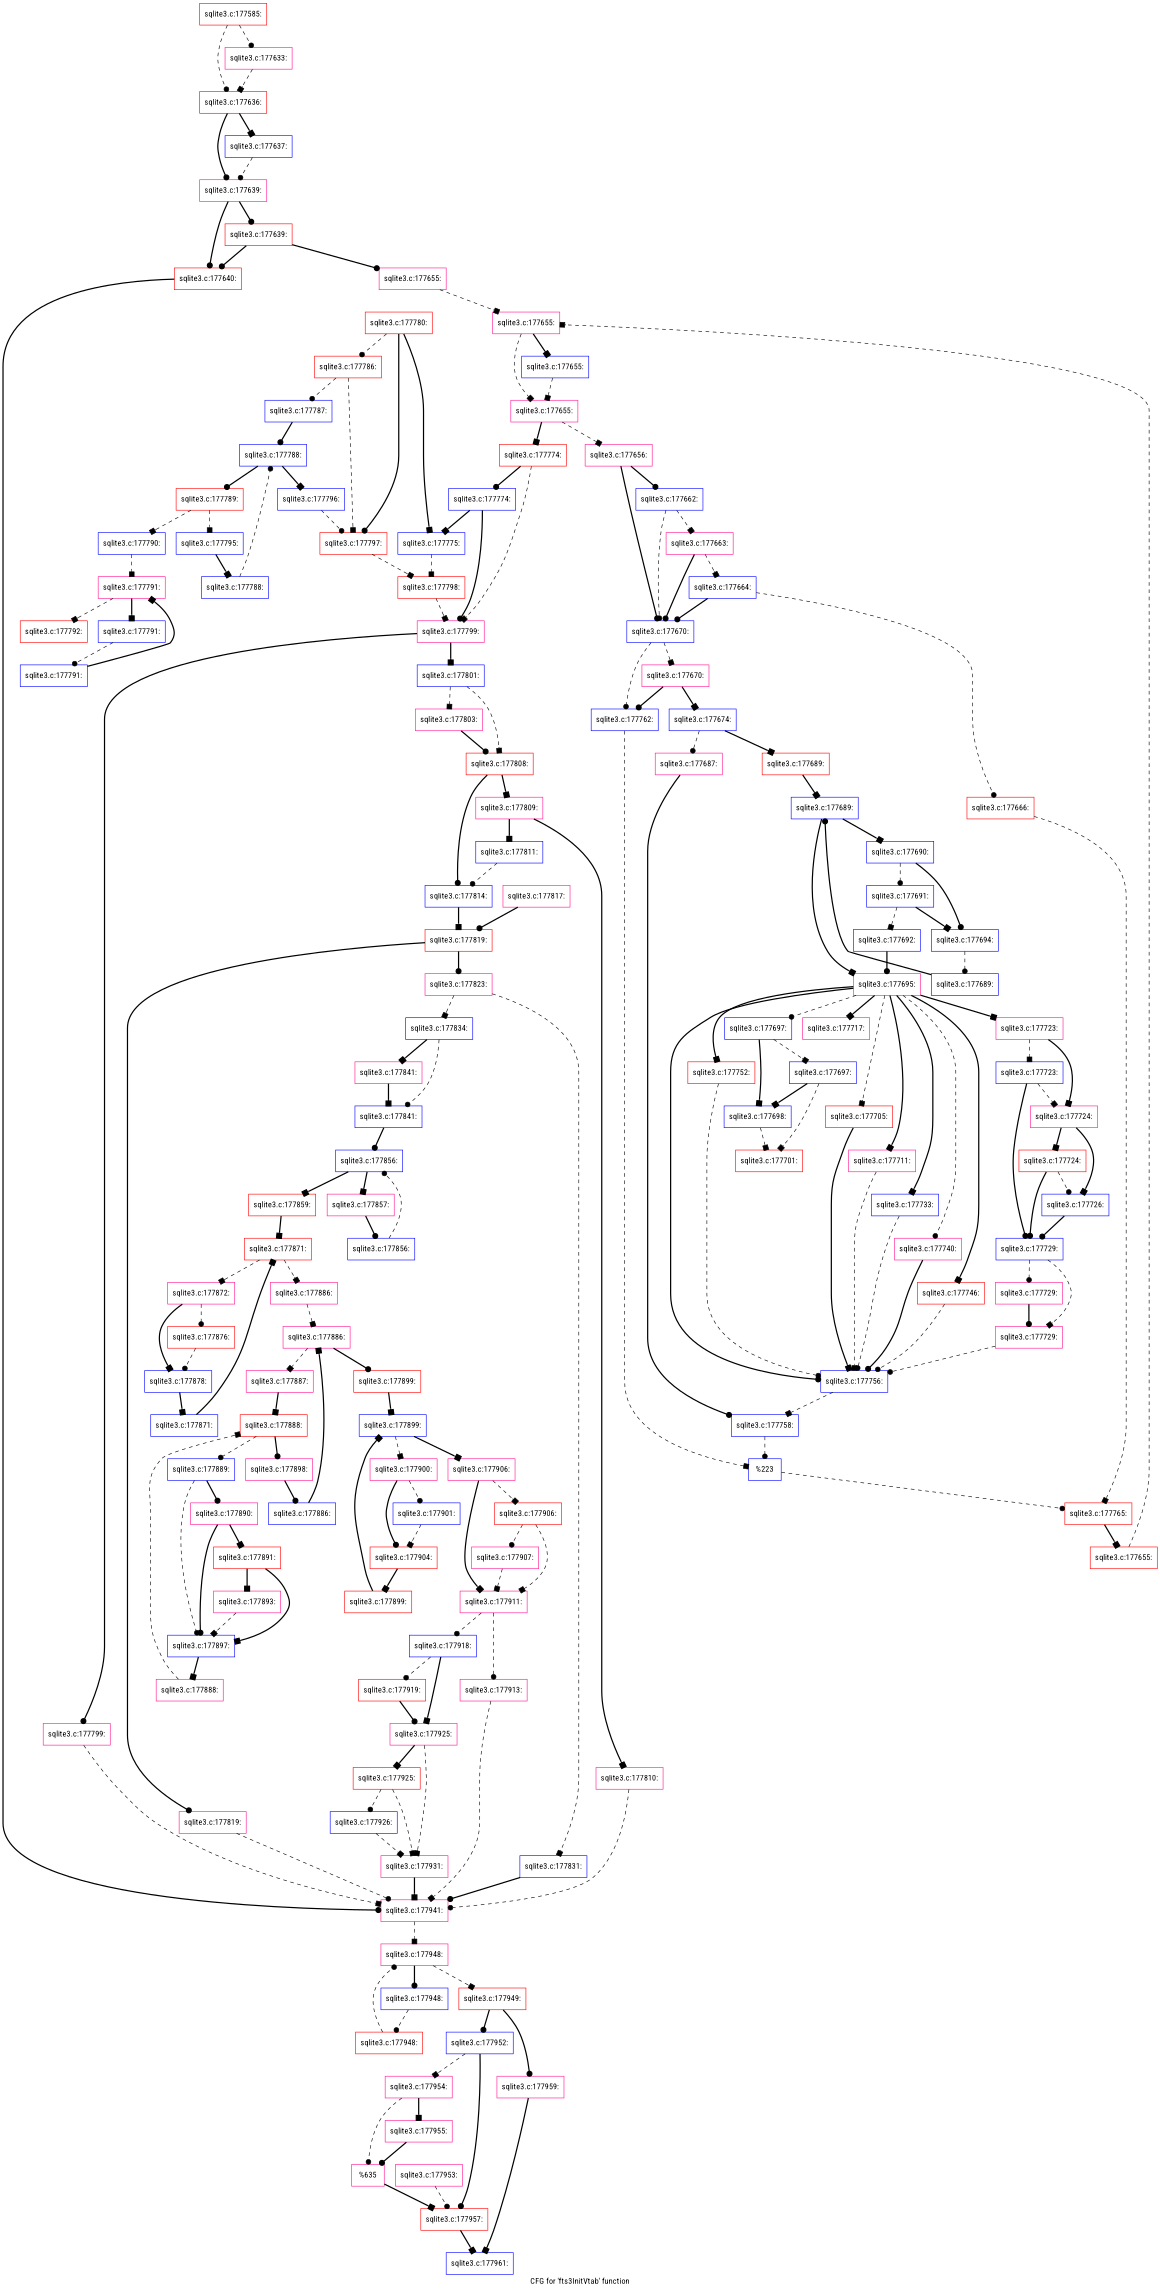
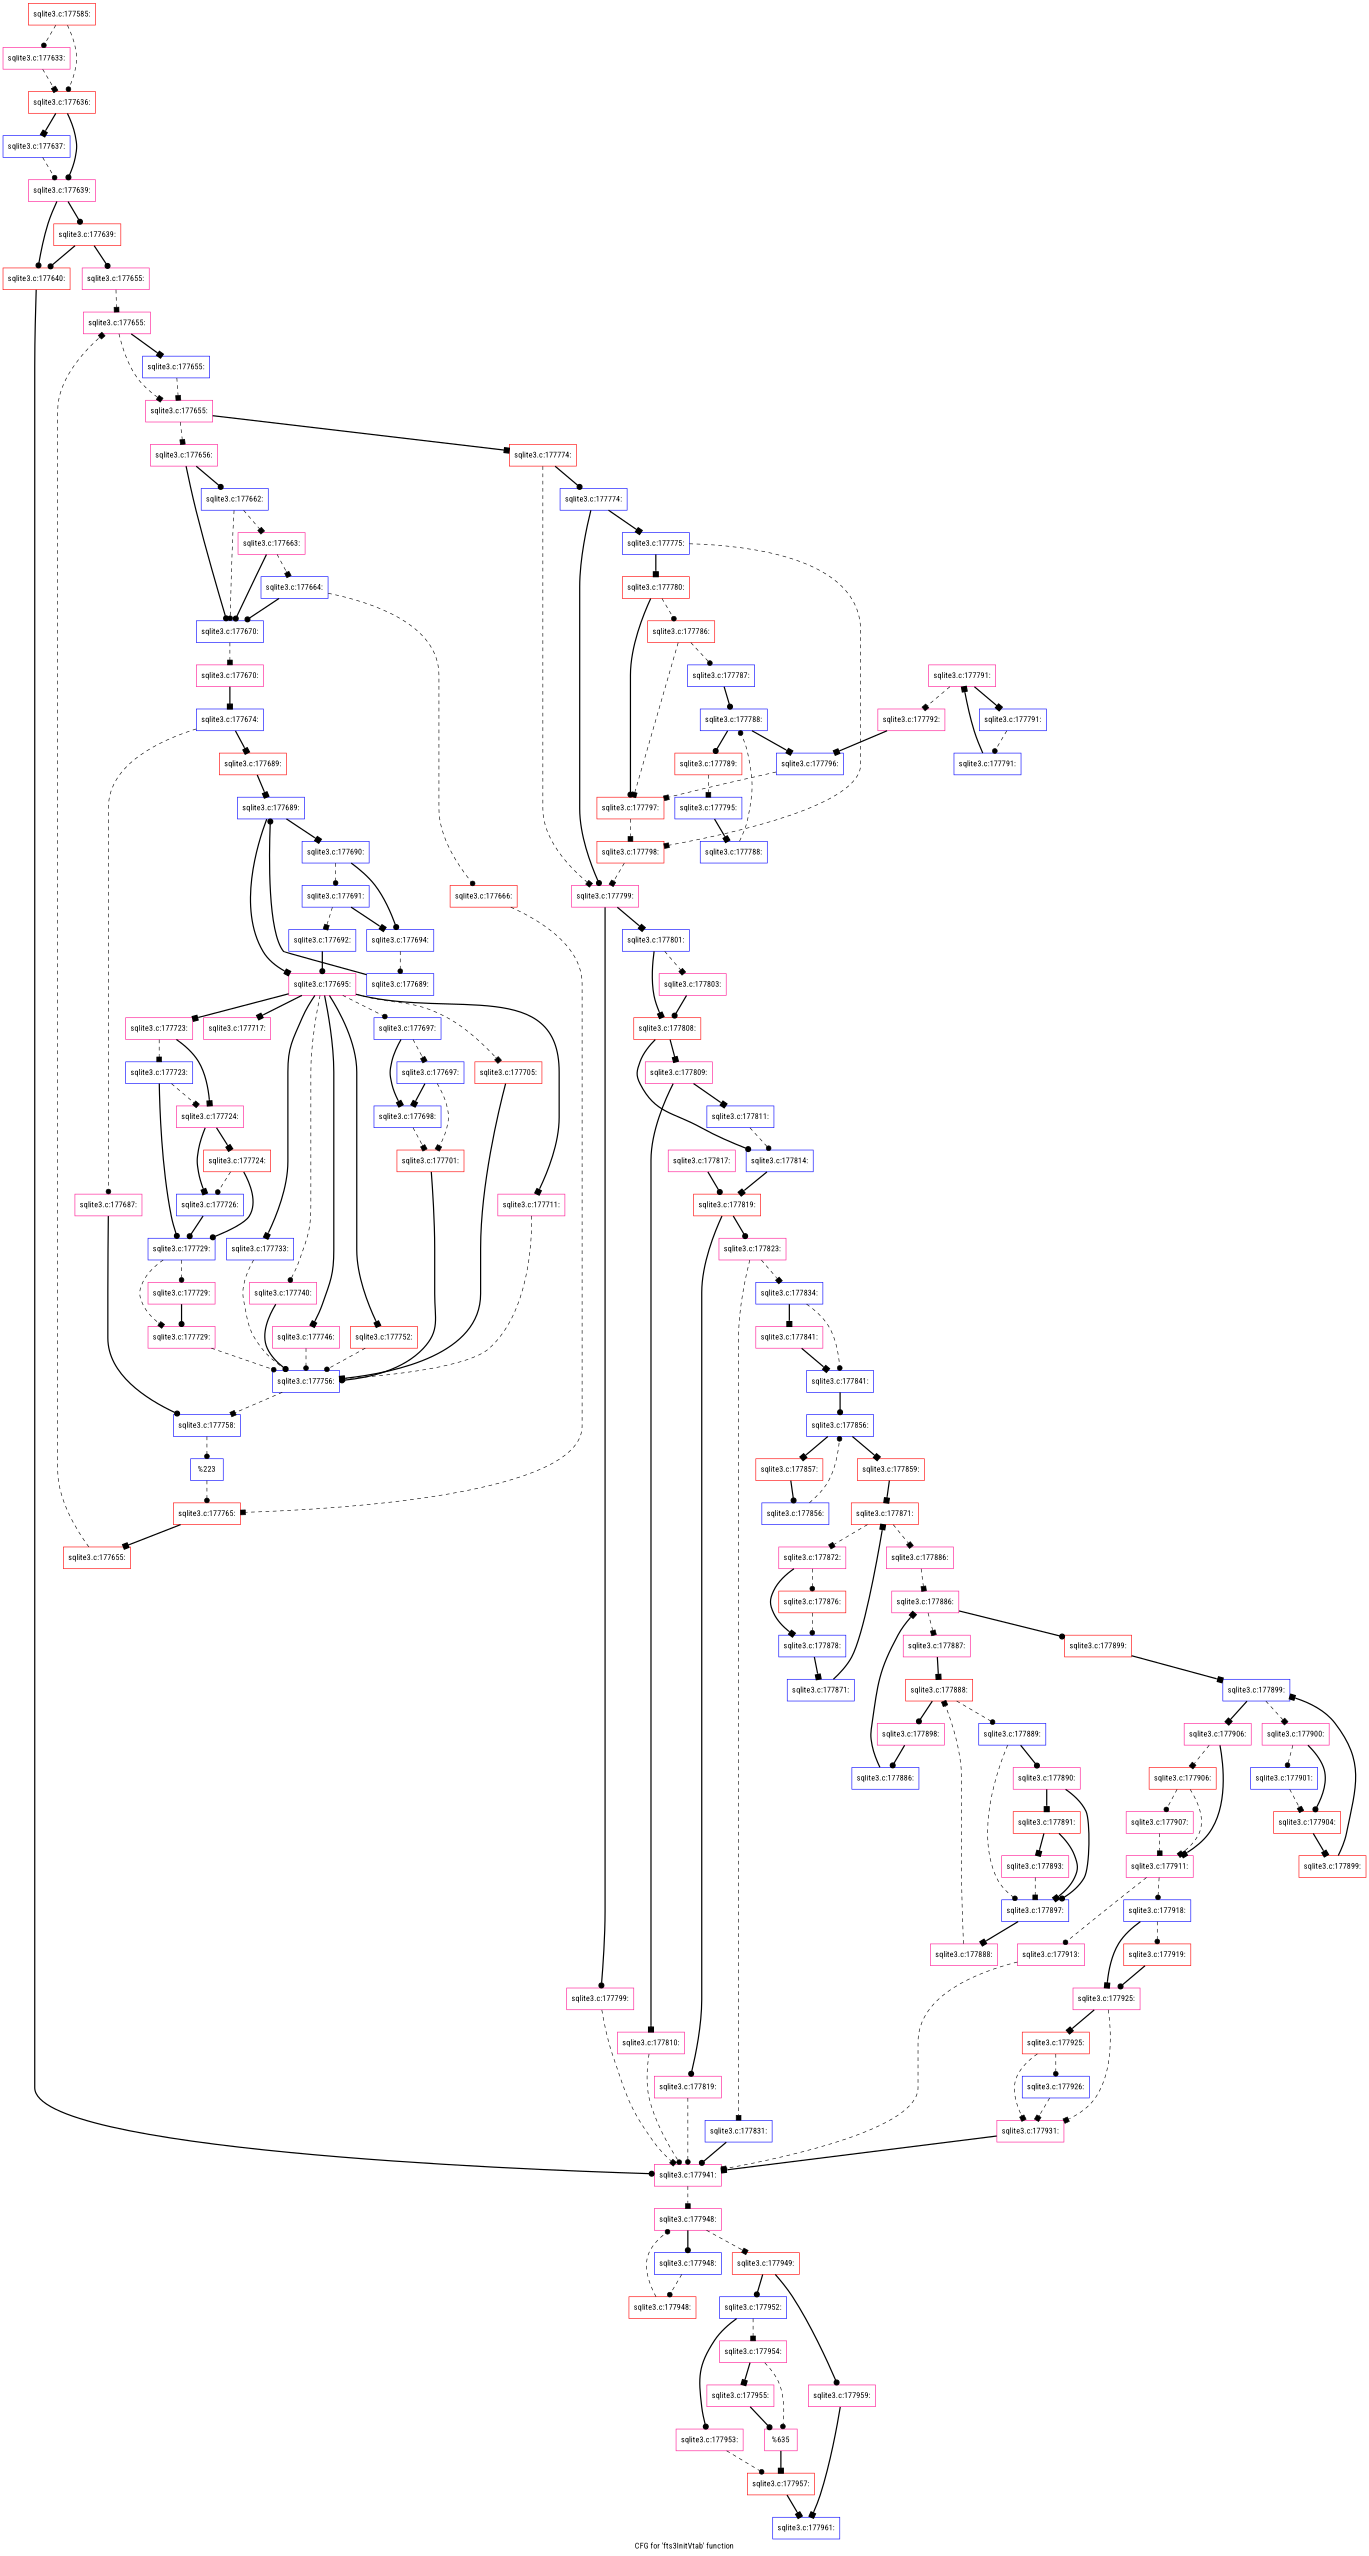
(424, 429) -> (656, 563)
(331, 520) -> (723, 784)
(132, 543) -> none
(54, 632) -> (911, 720)
(490, 713) -> (652, 982)
(625, 720) -> none
none -> (865, 740)
(671, 1166) -> (435, 1305)
(361, 1205) -> (789, 1470)
(951, 1293) -> (306, 1337)
(477, 2130) -> (702, 2366)
